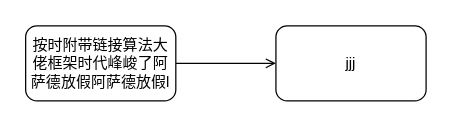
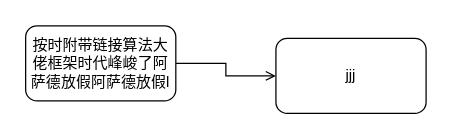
(351, 63) -> (351, 76)
